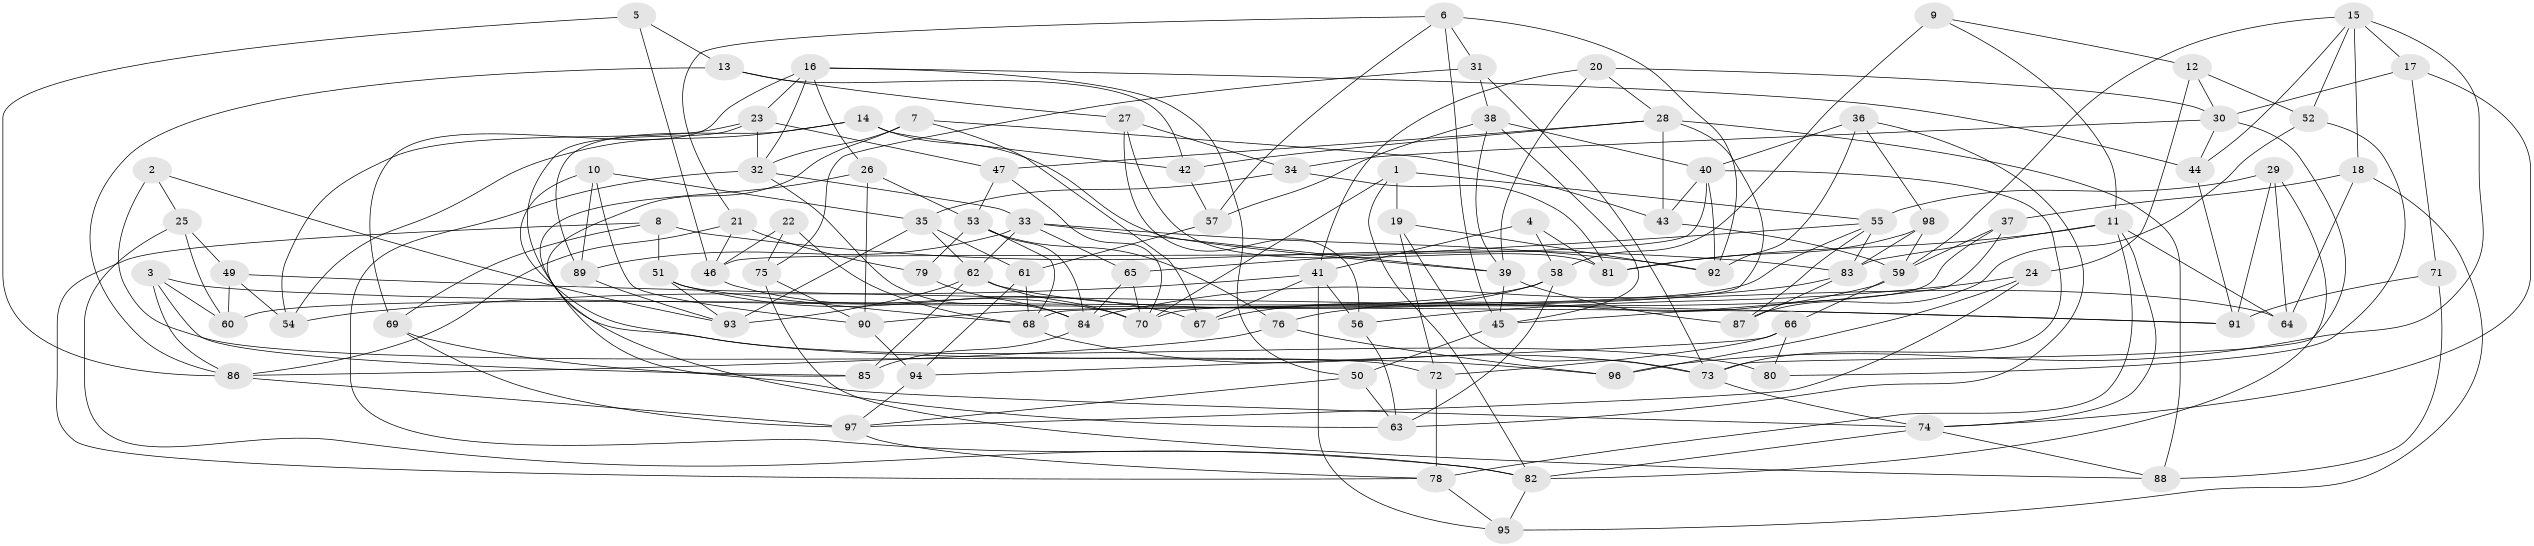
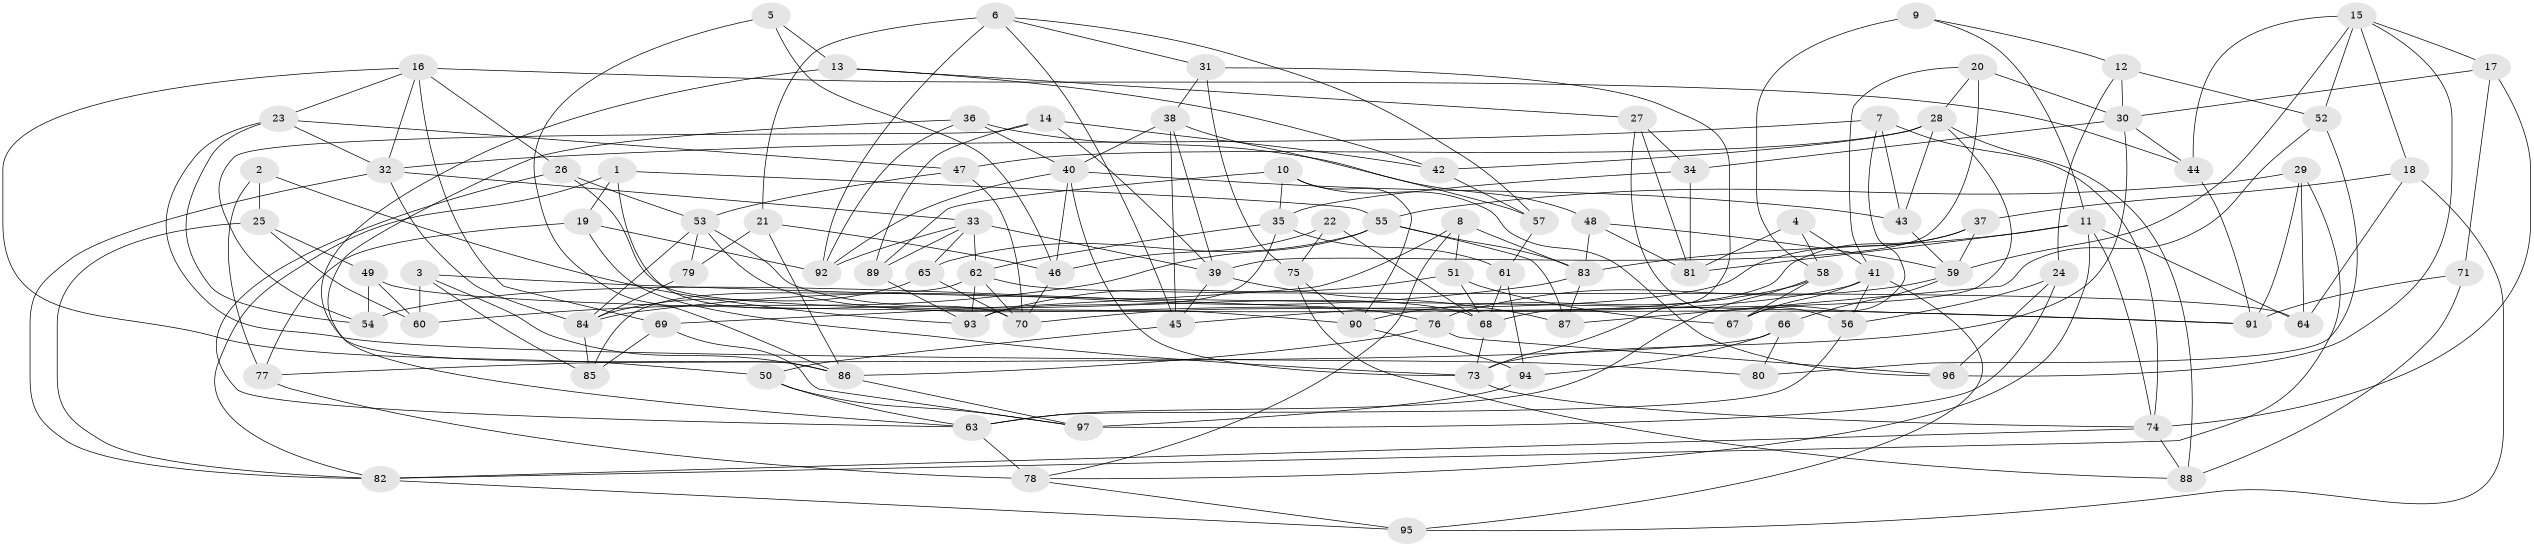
(1929, 222) -> (1591, 222)
(1436, 376) -> (263, 376)
(1141, 467) -> (1001, 454)
